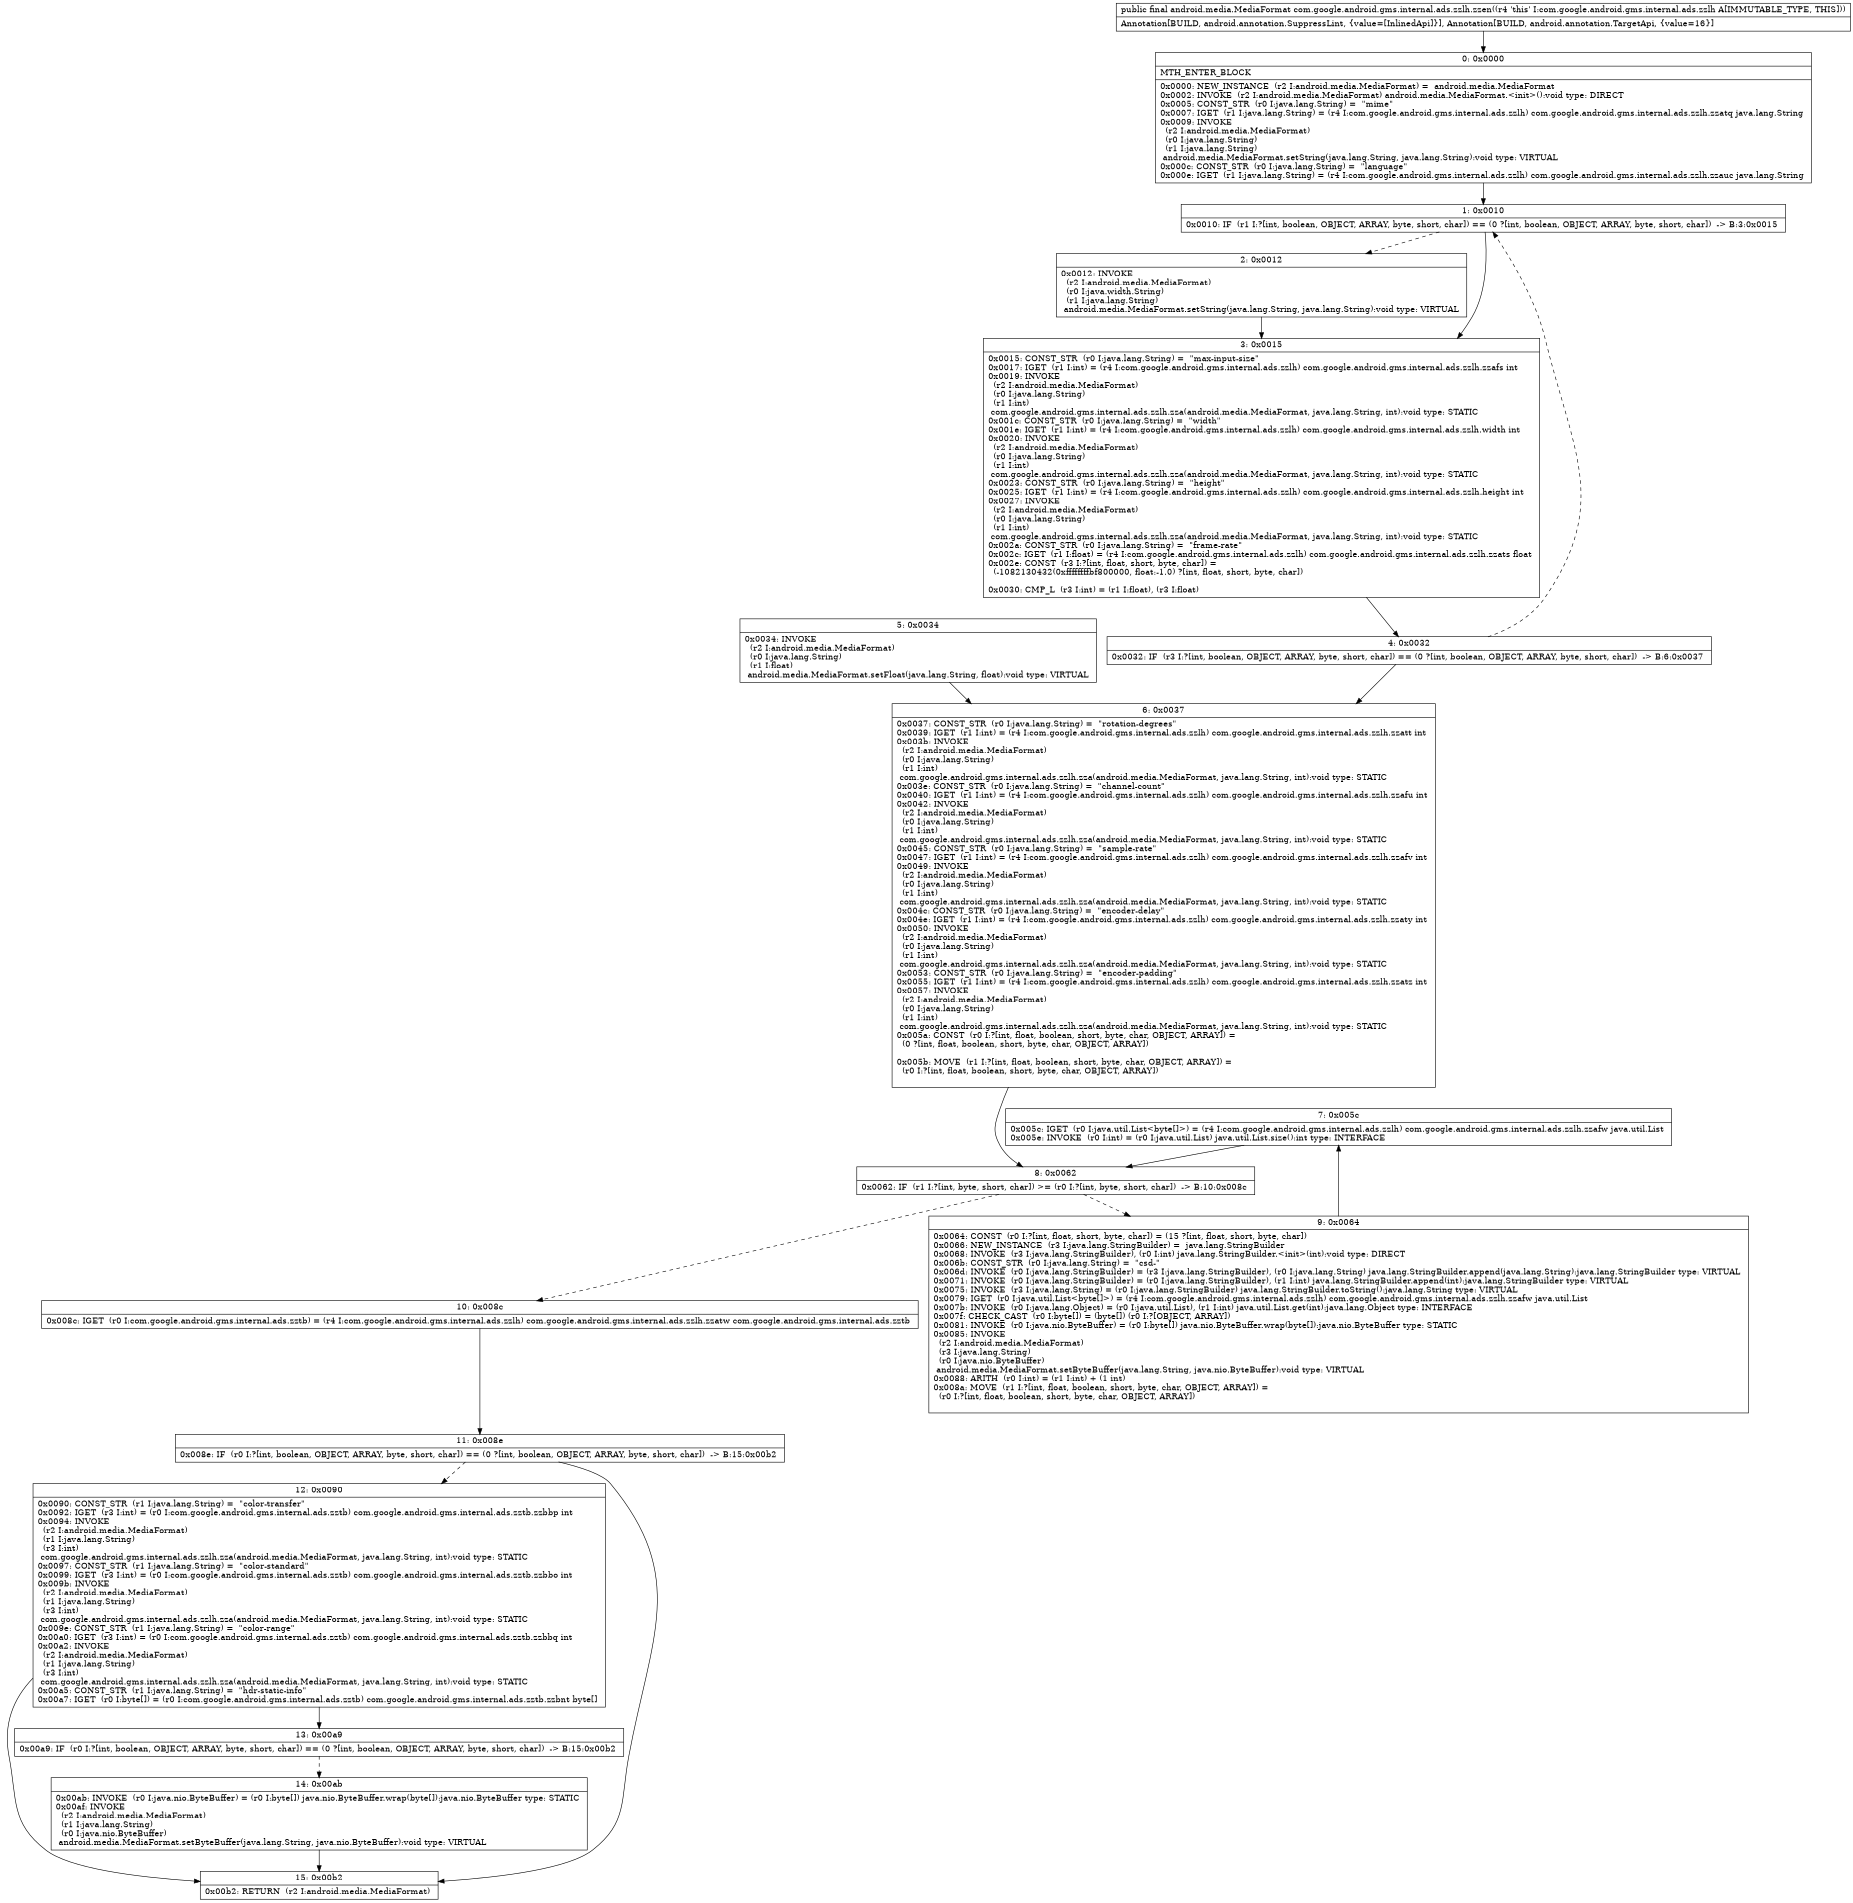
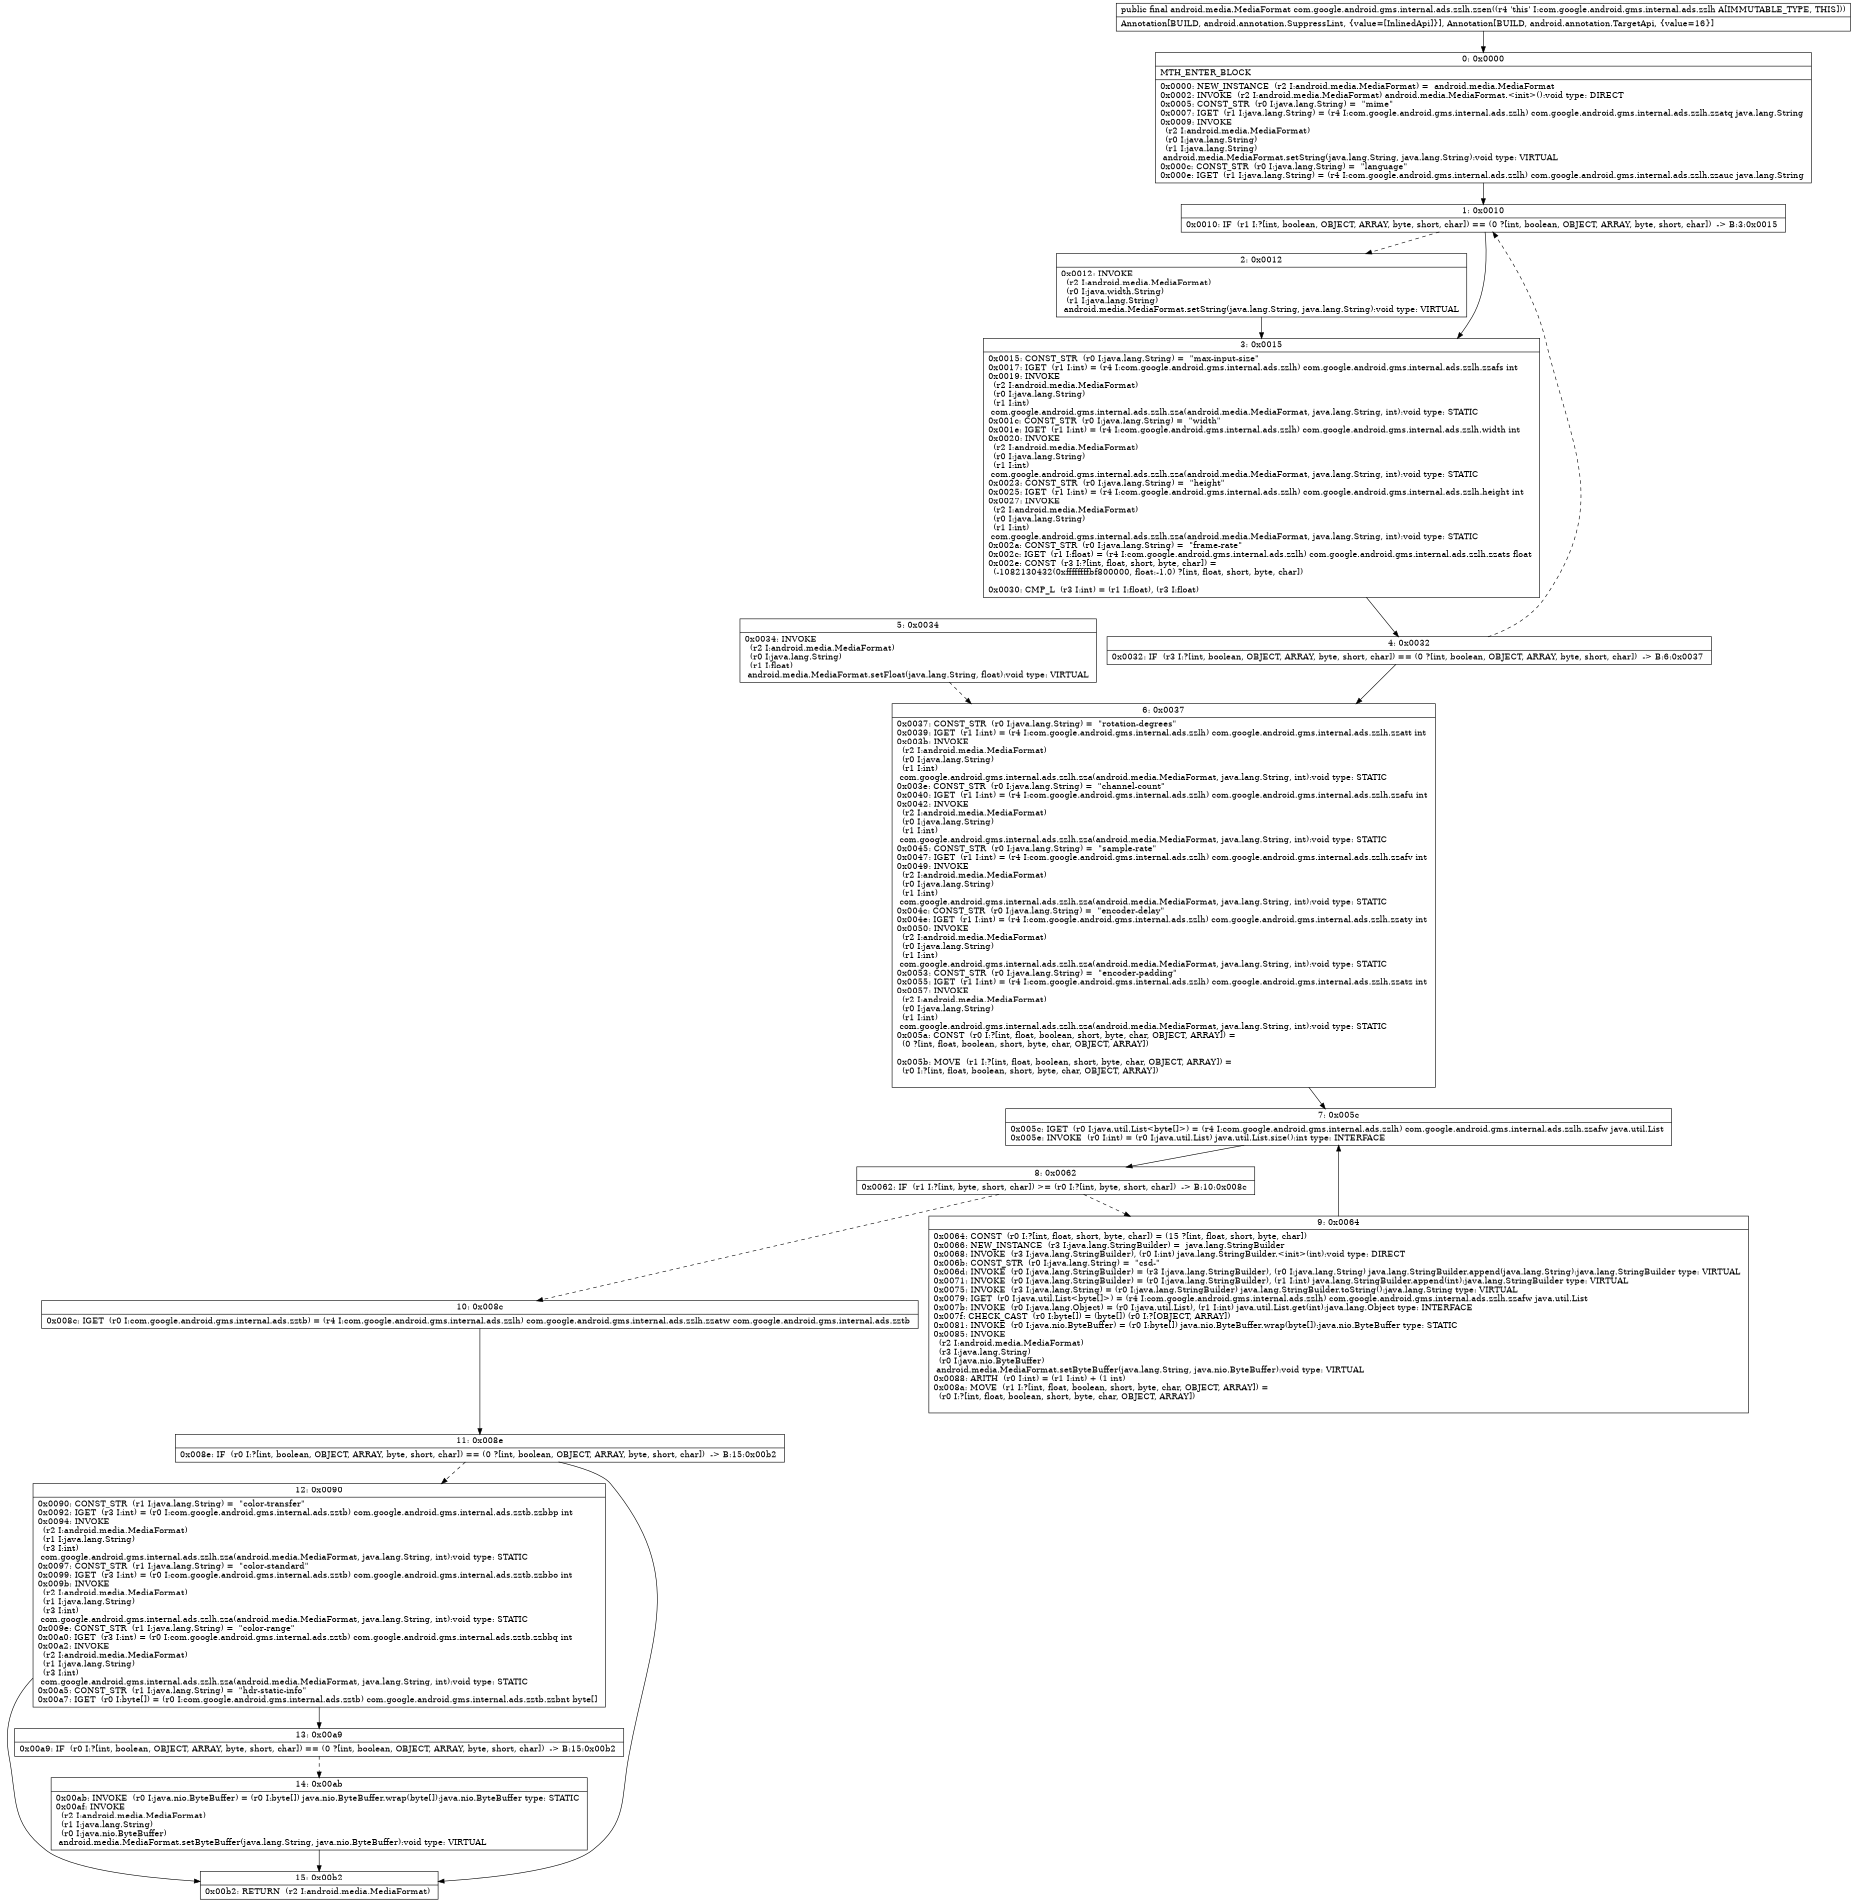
(958, 691) -> (958, 691)
(995, 1128) -> (1315, 1096)
